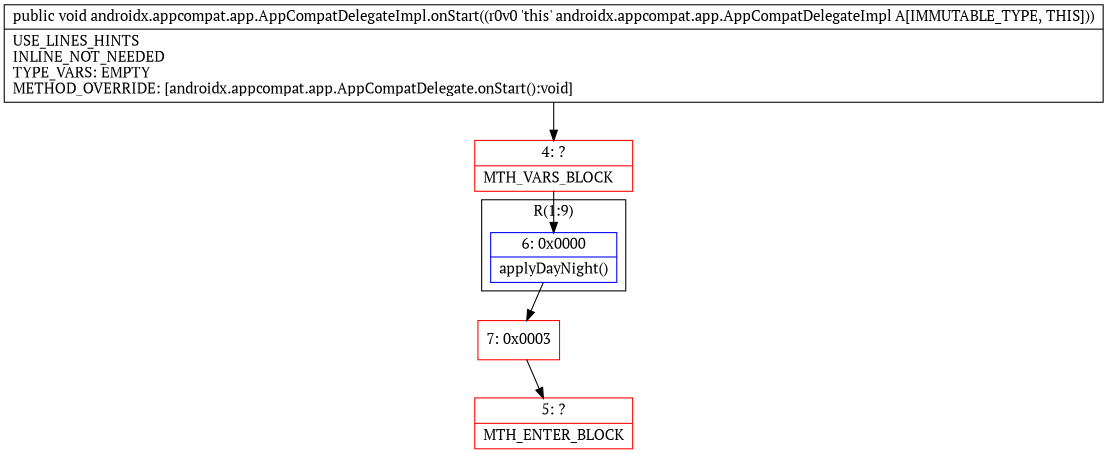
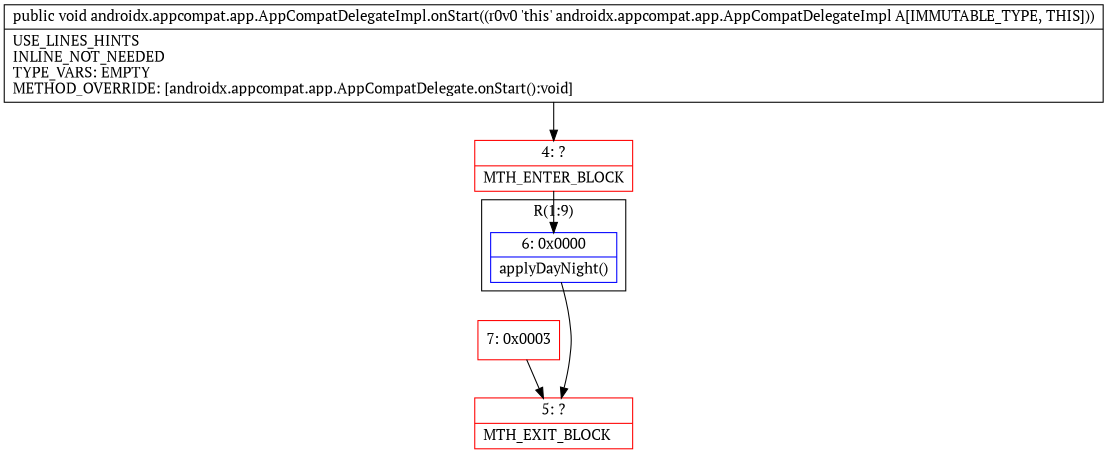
(548, 178) -> (554, 178)
(537, 298) -> (571, 335)
(554, 436) -> (547, 436)
